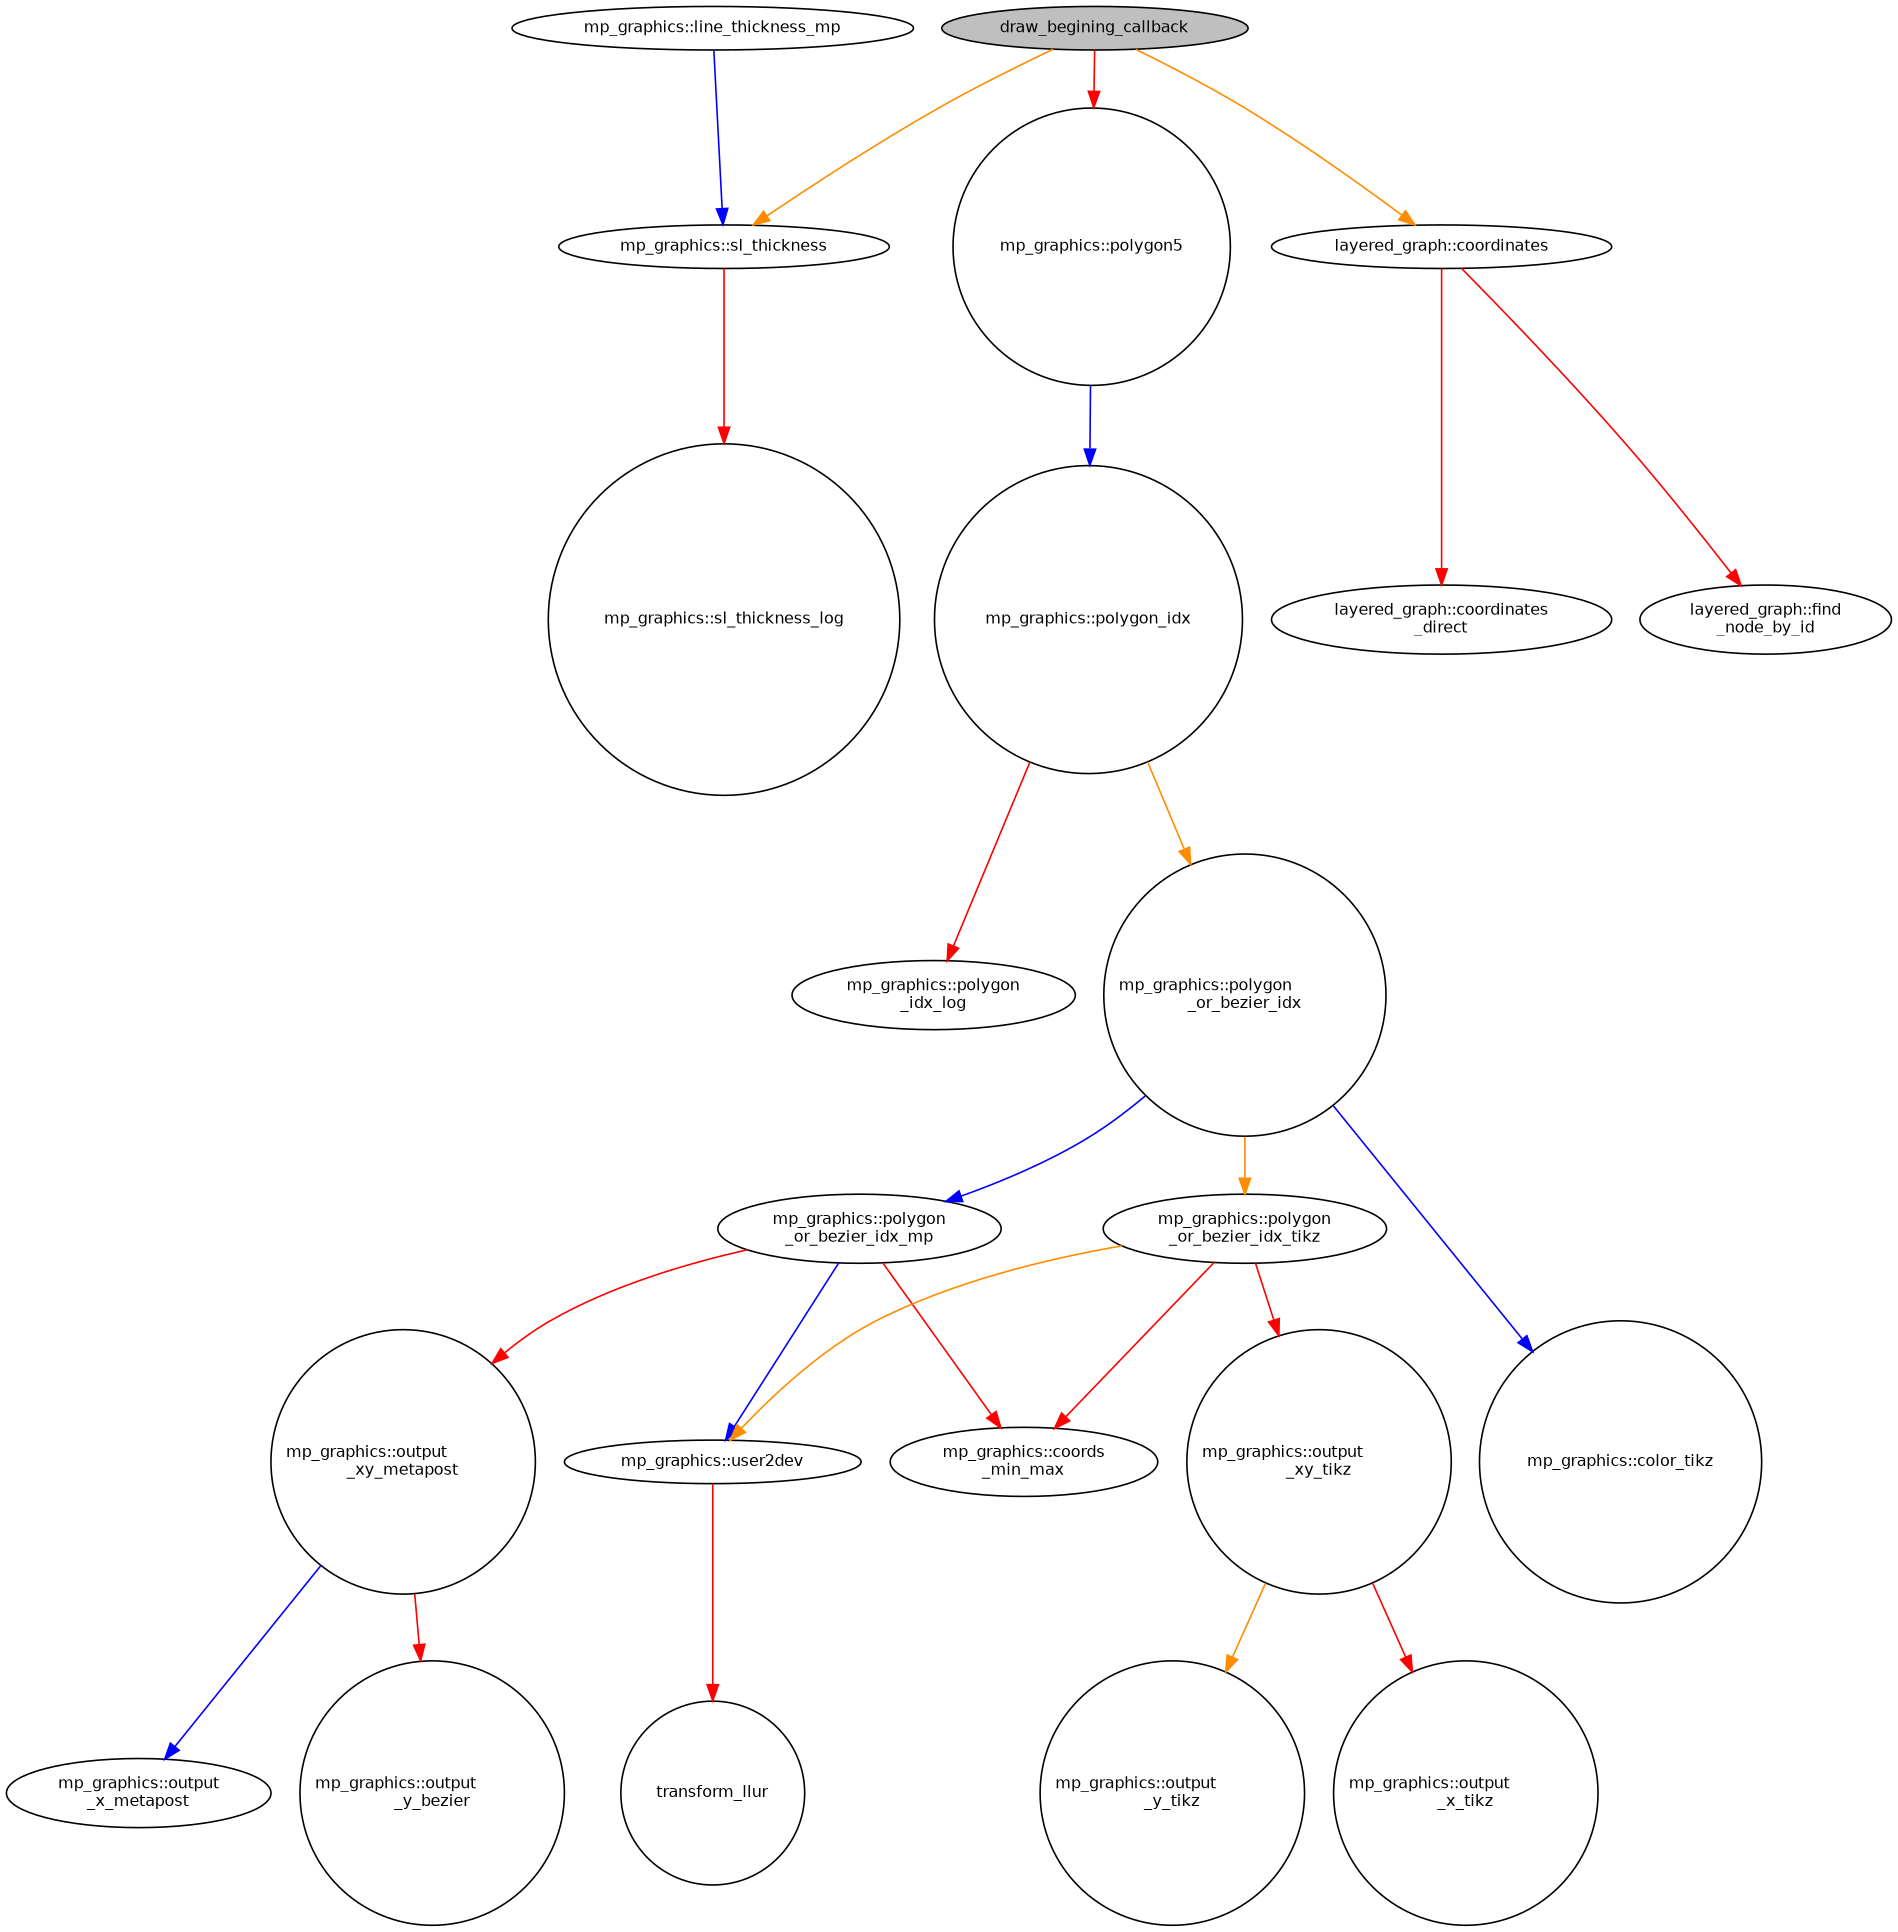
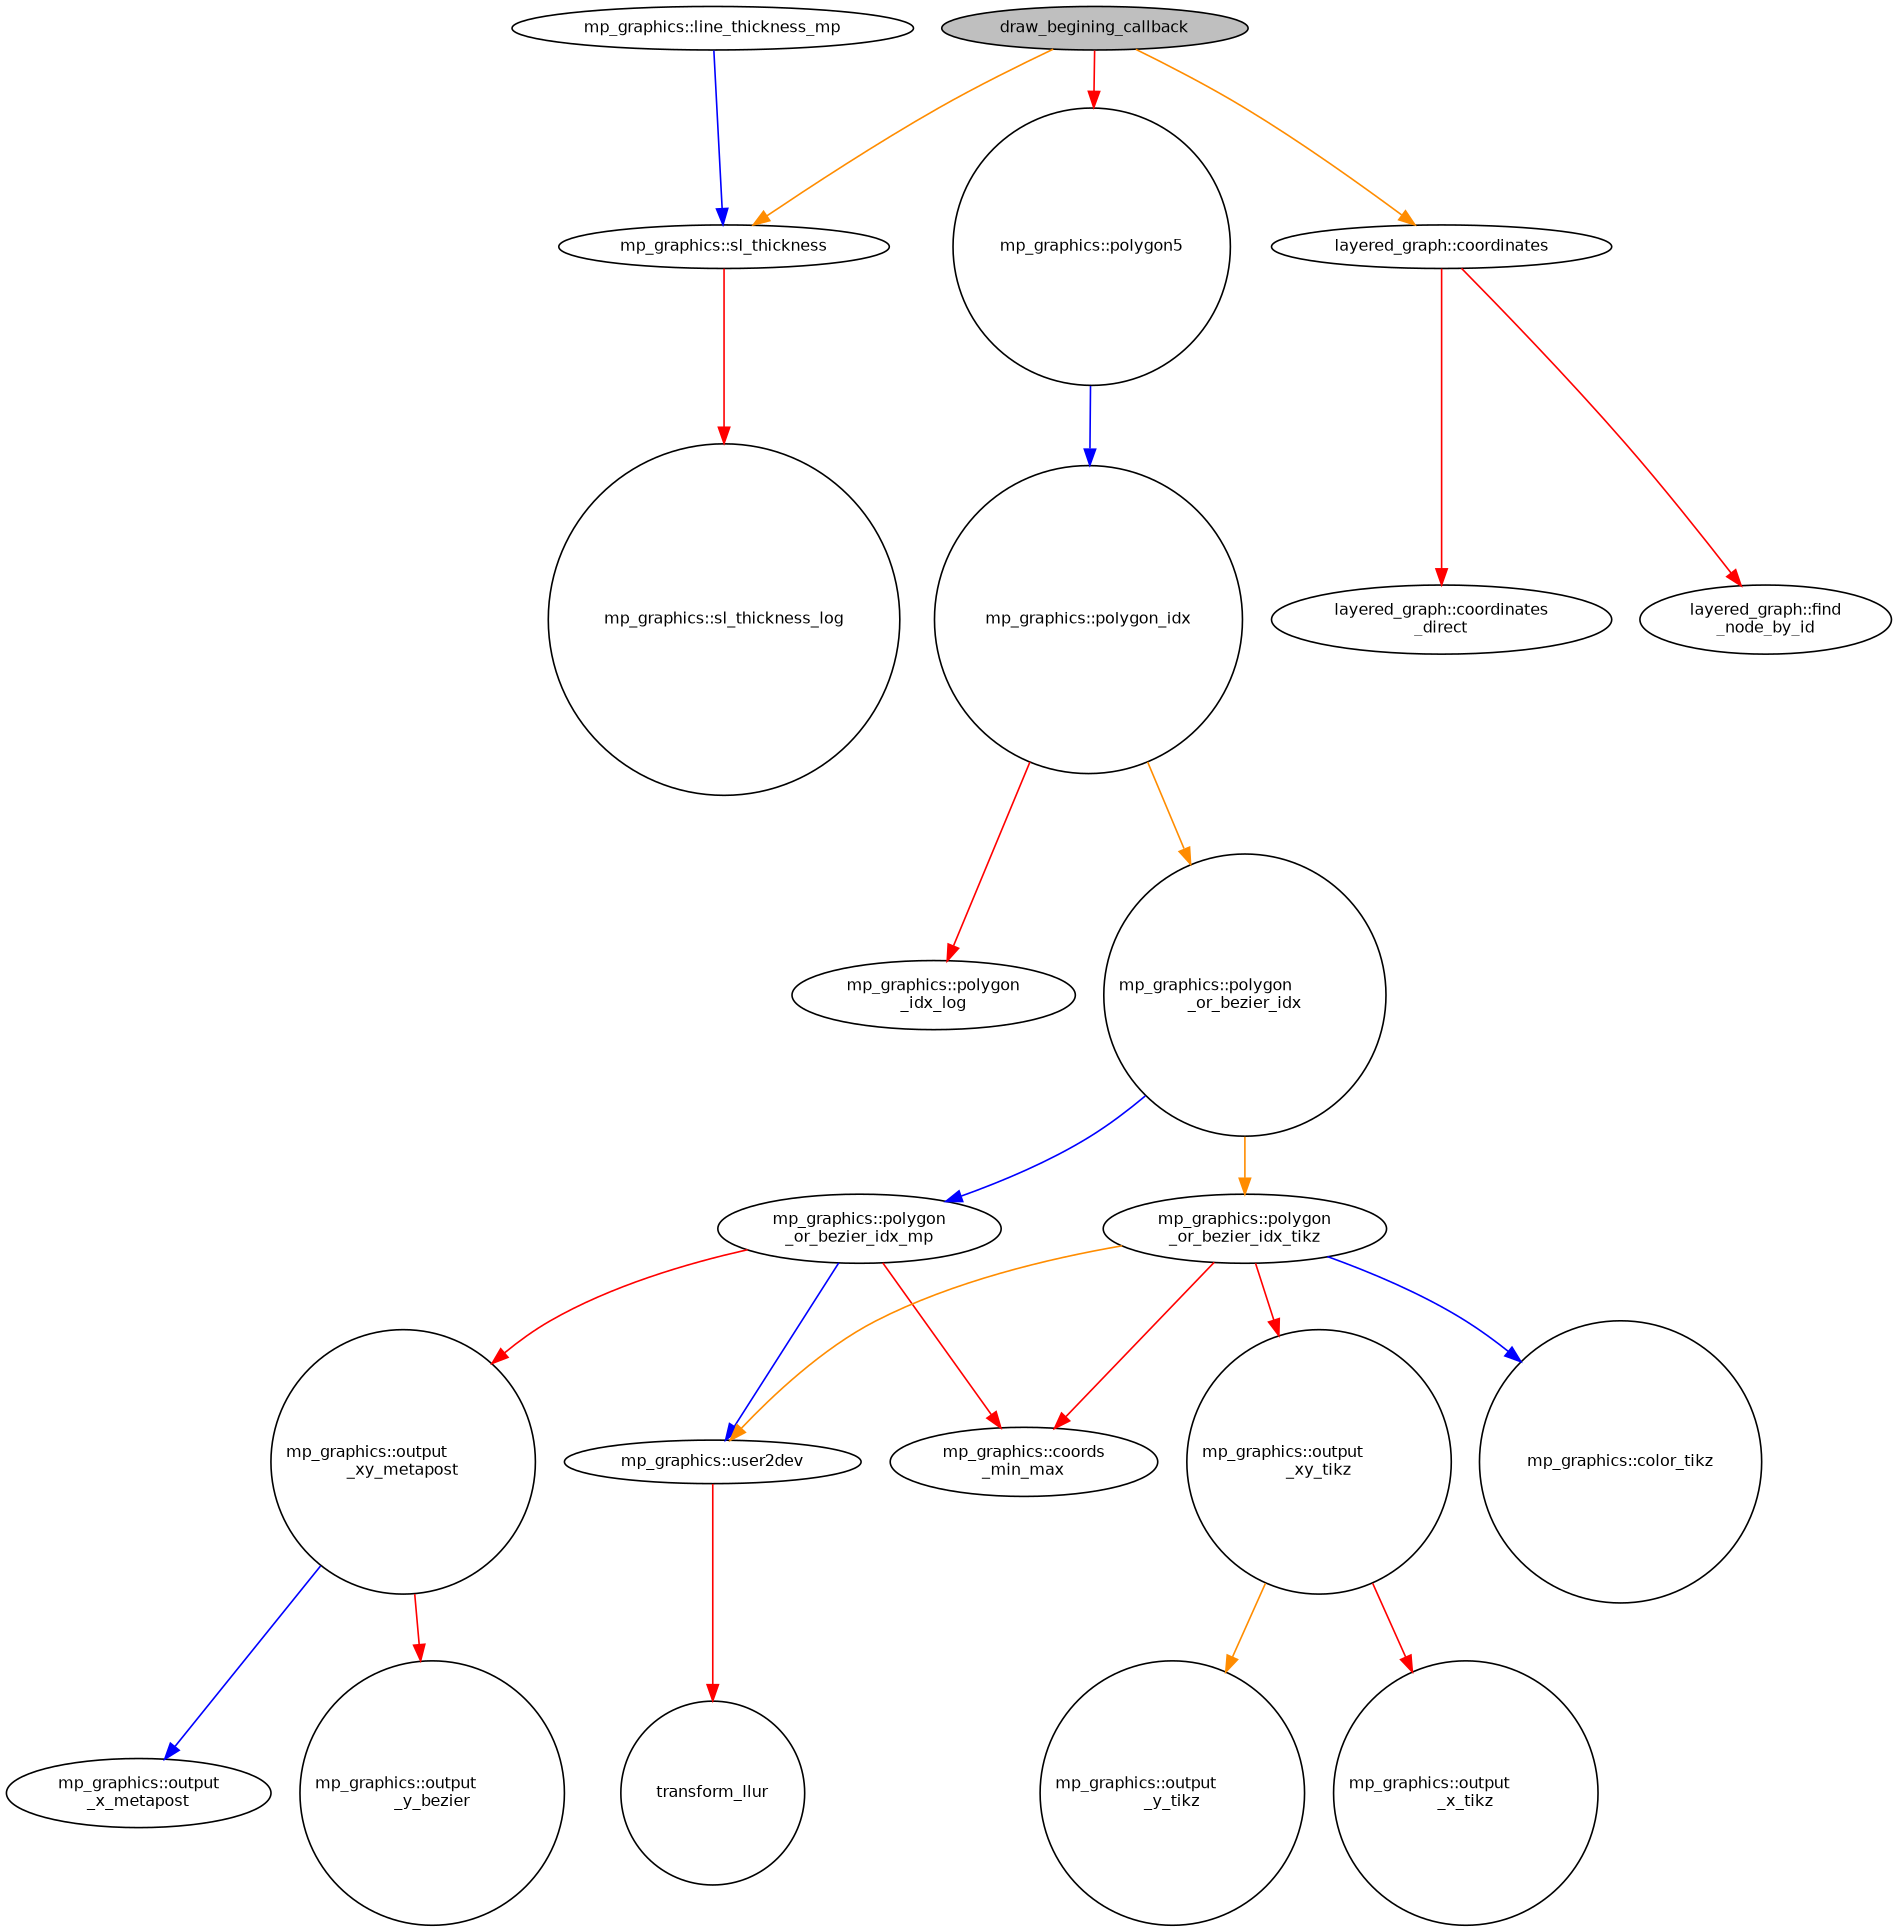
(1428, 1222) -> (1422, 1297)
